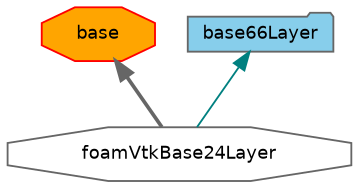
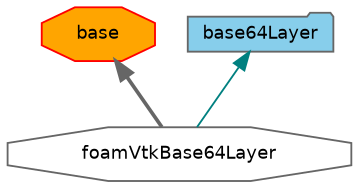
(261, 34) -> (261, 34)
(179, 154) -> (179, 154)
